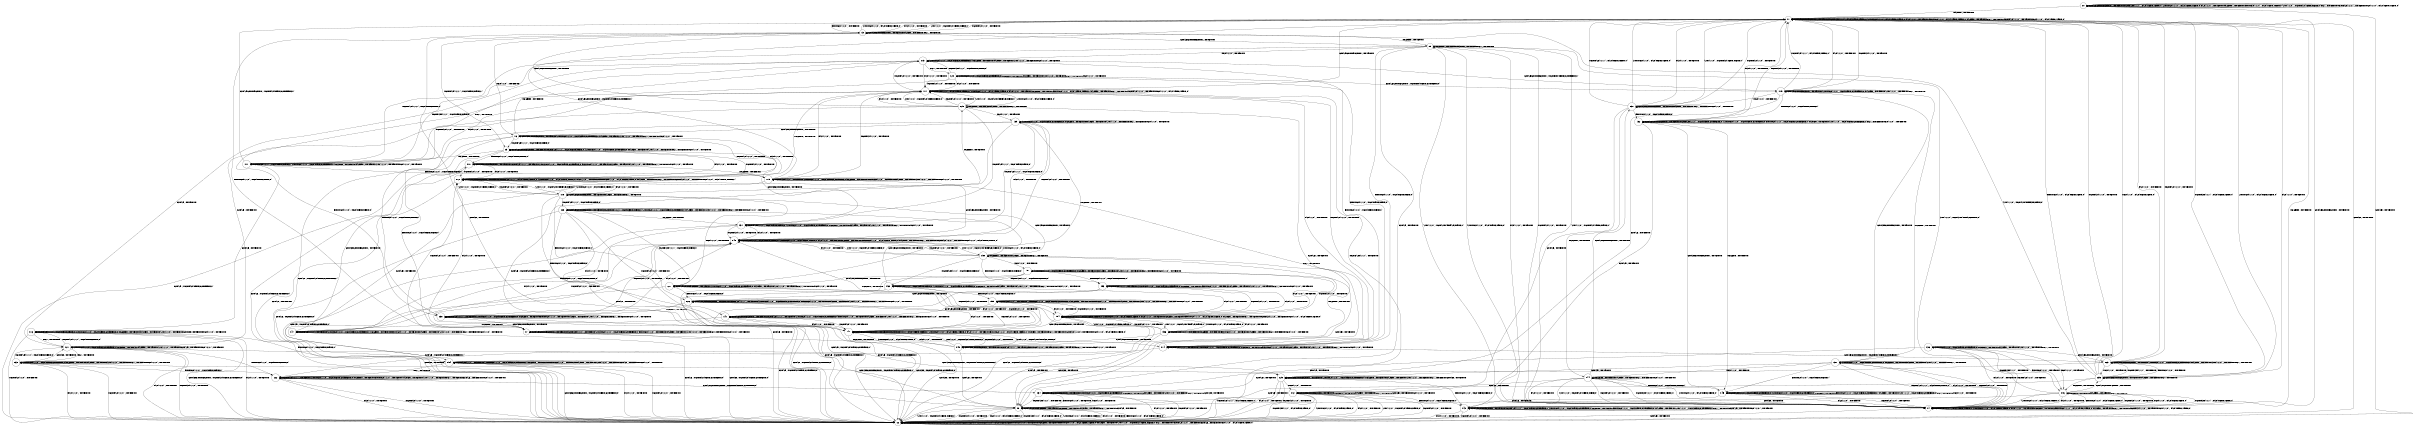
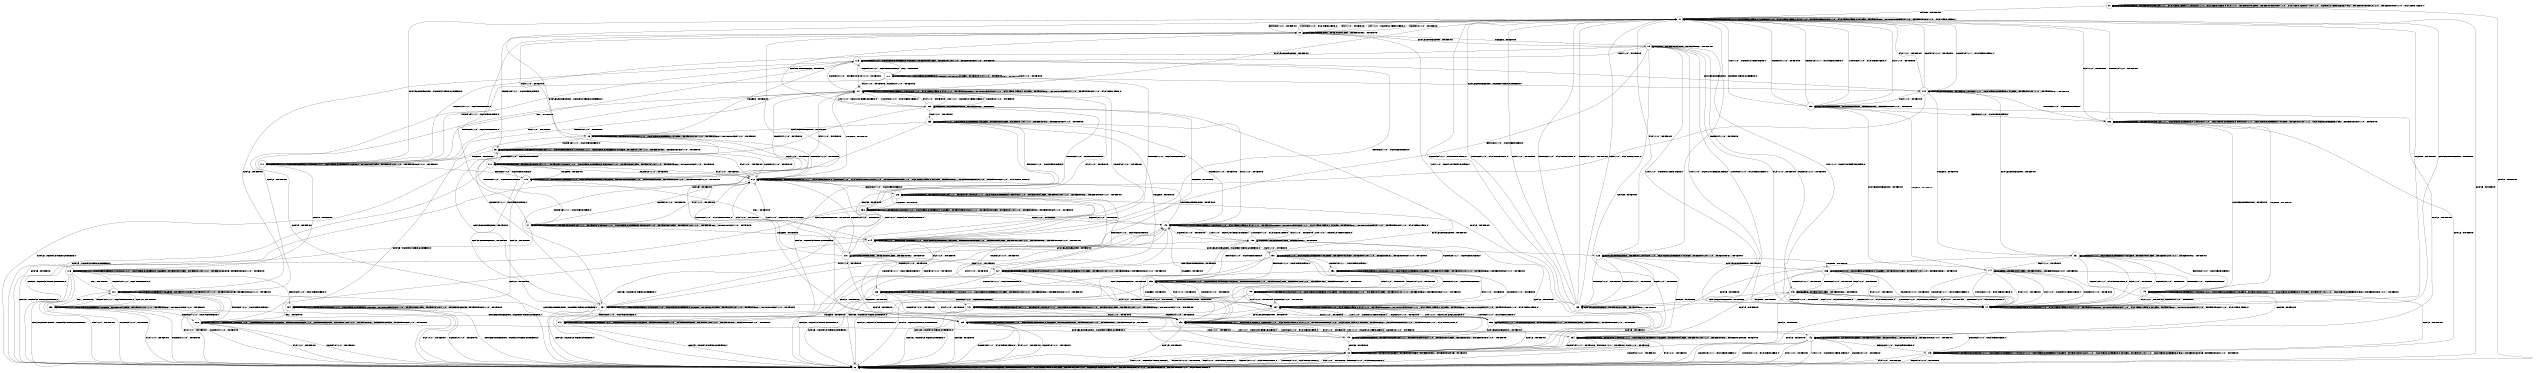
(598, 252) -> (842, 185)
(1364, 256) -> (302, 225)
none -> (1716, 258)
